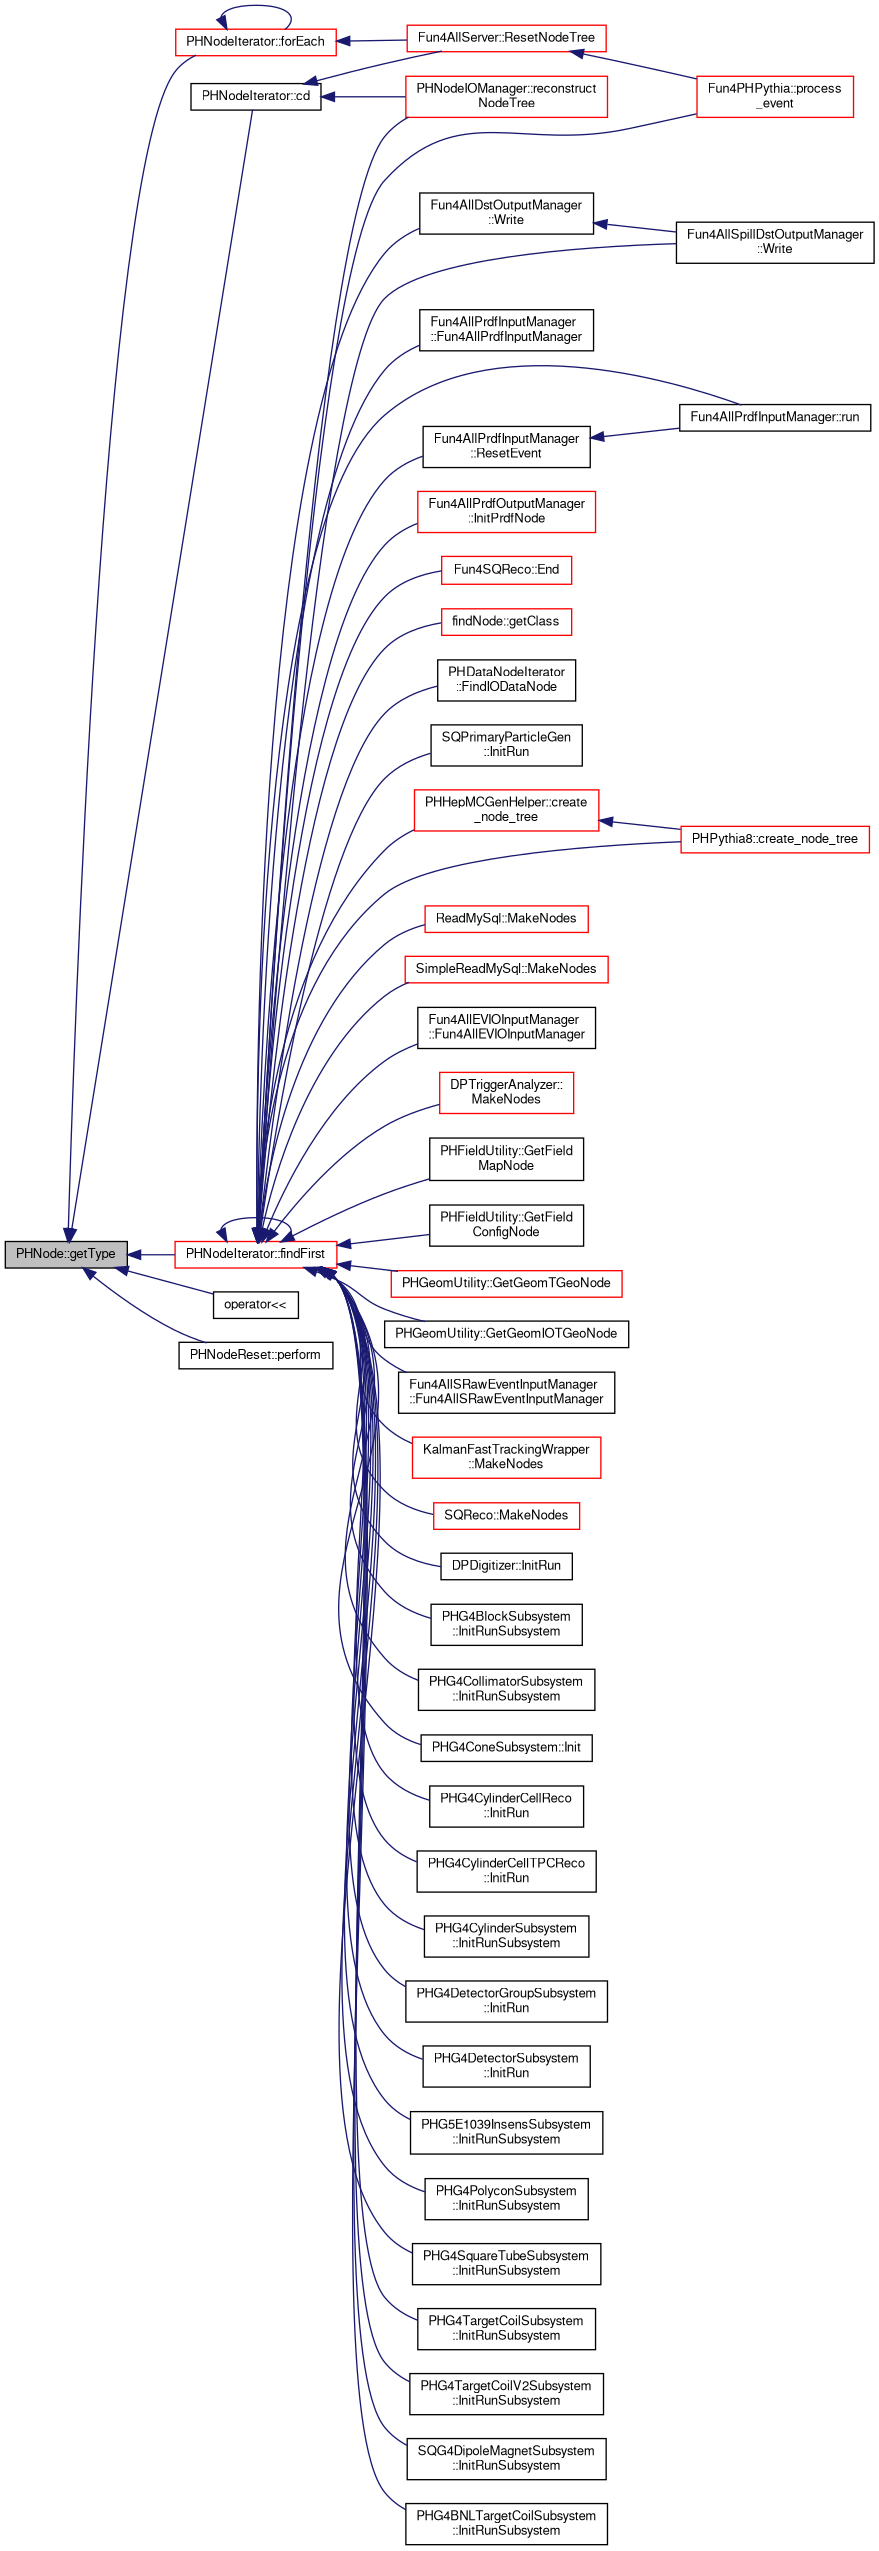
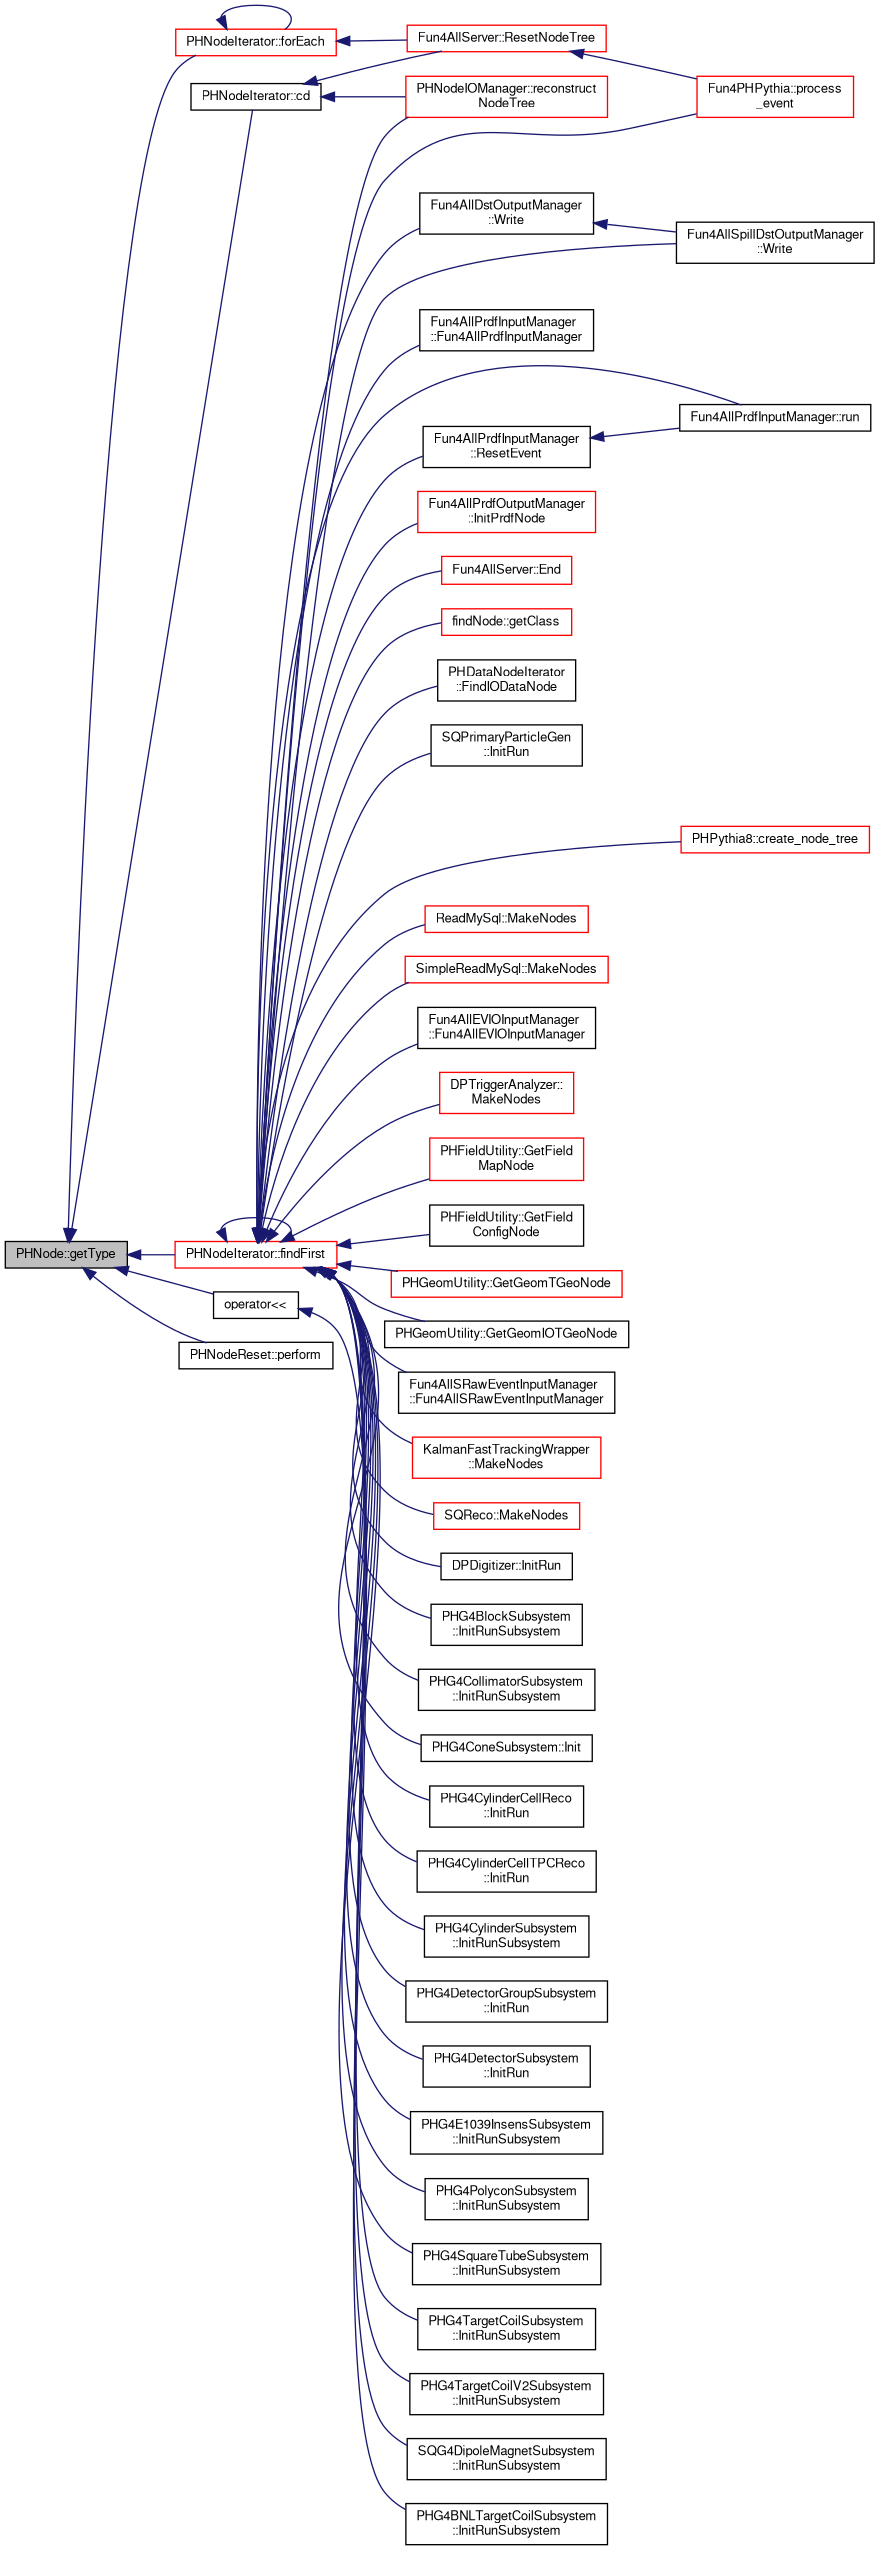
(507, 570) -> (507, 570)
(507, 810) -> none
(507, 1159) -> (507, 1159)
(360, 1897) -> (360, 1909)
(507, 2133) -> (507, 2133)
